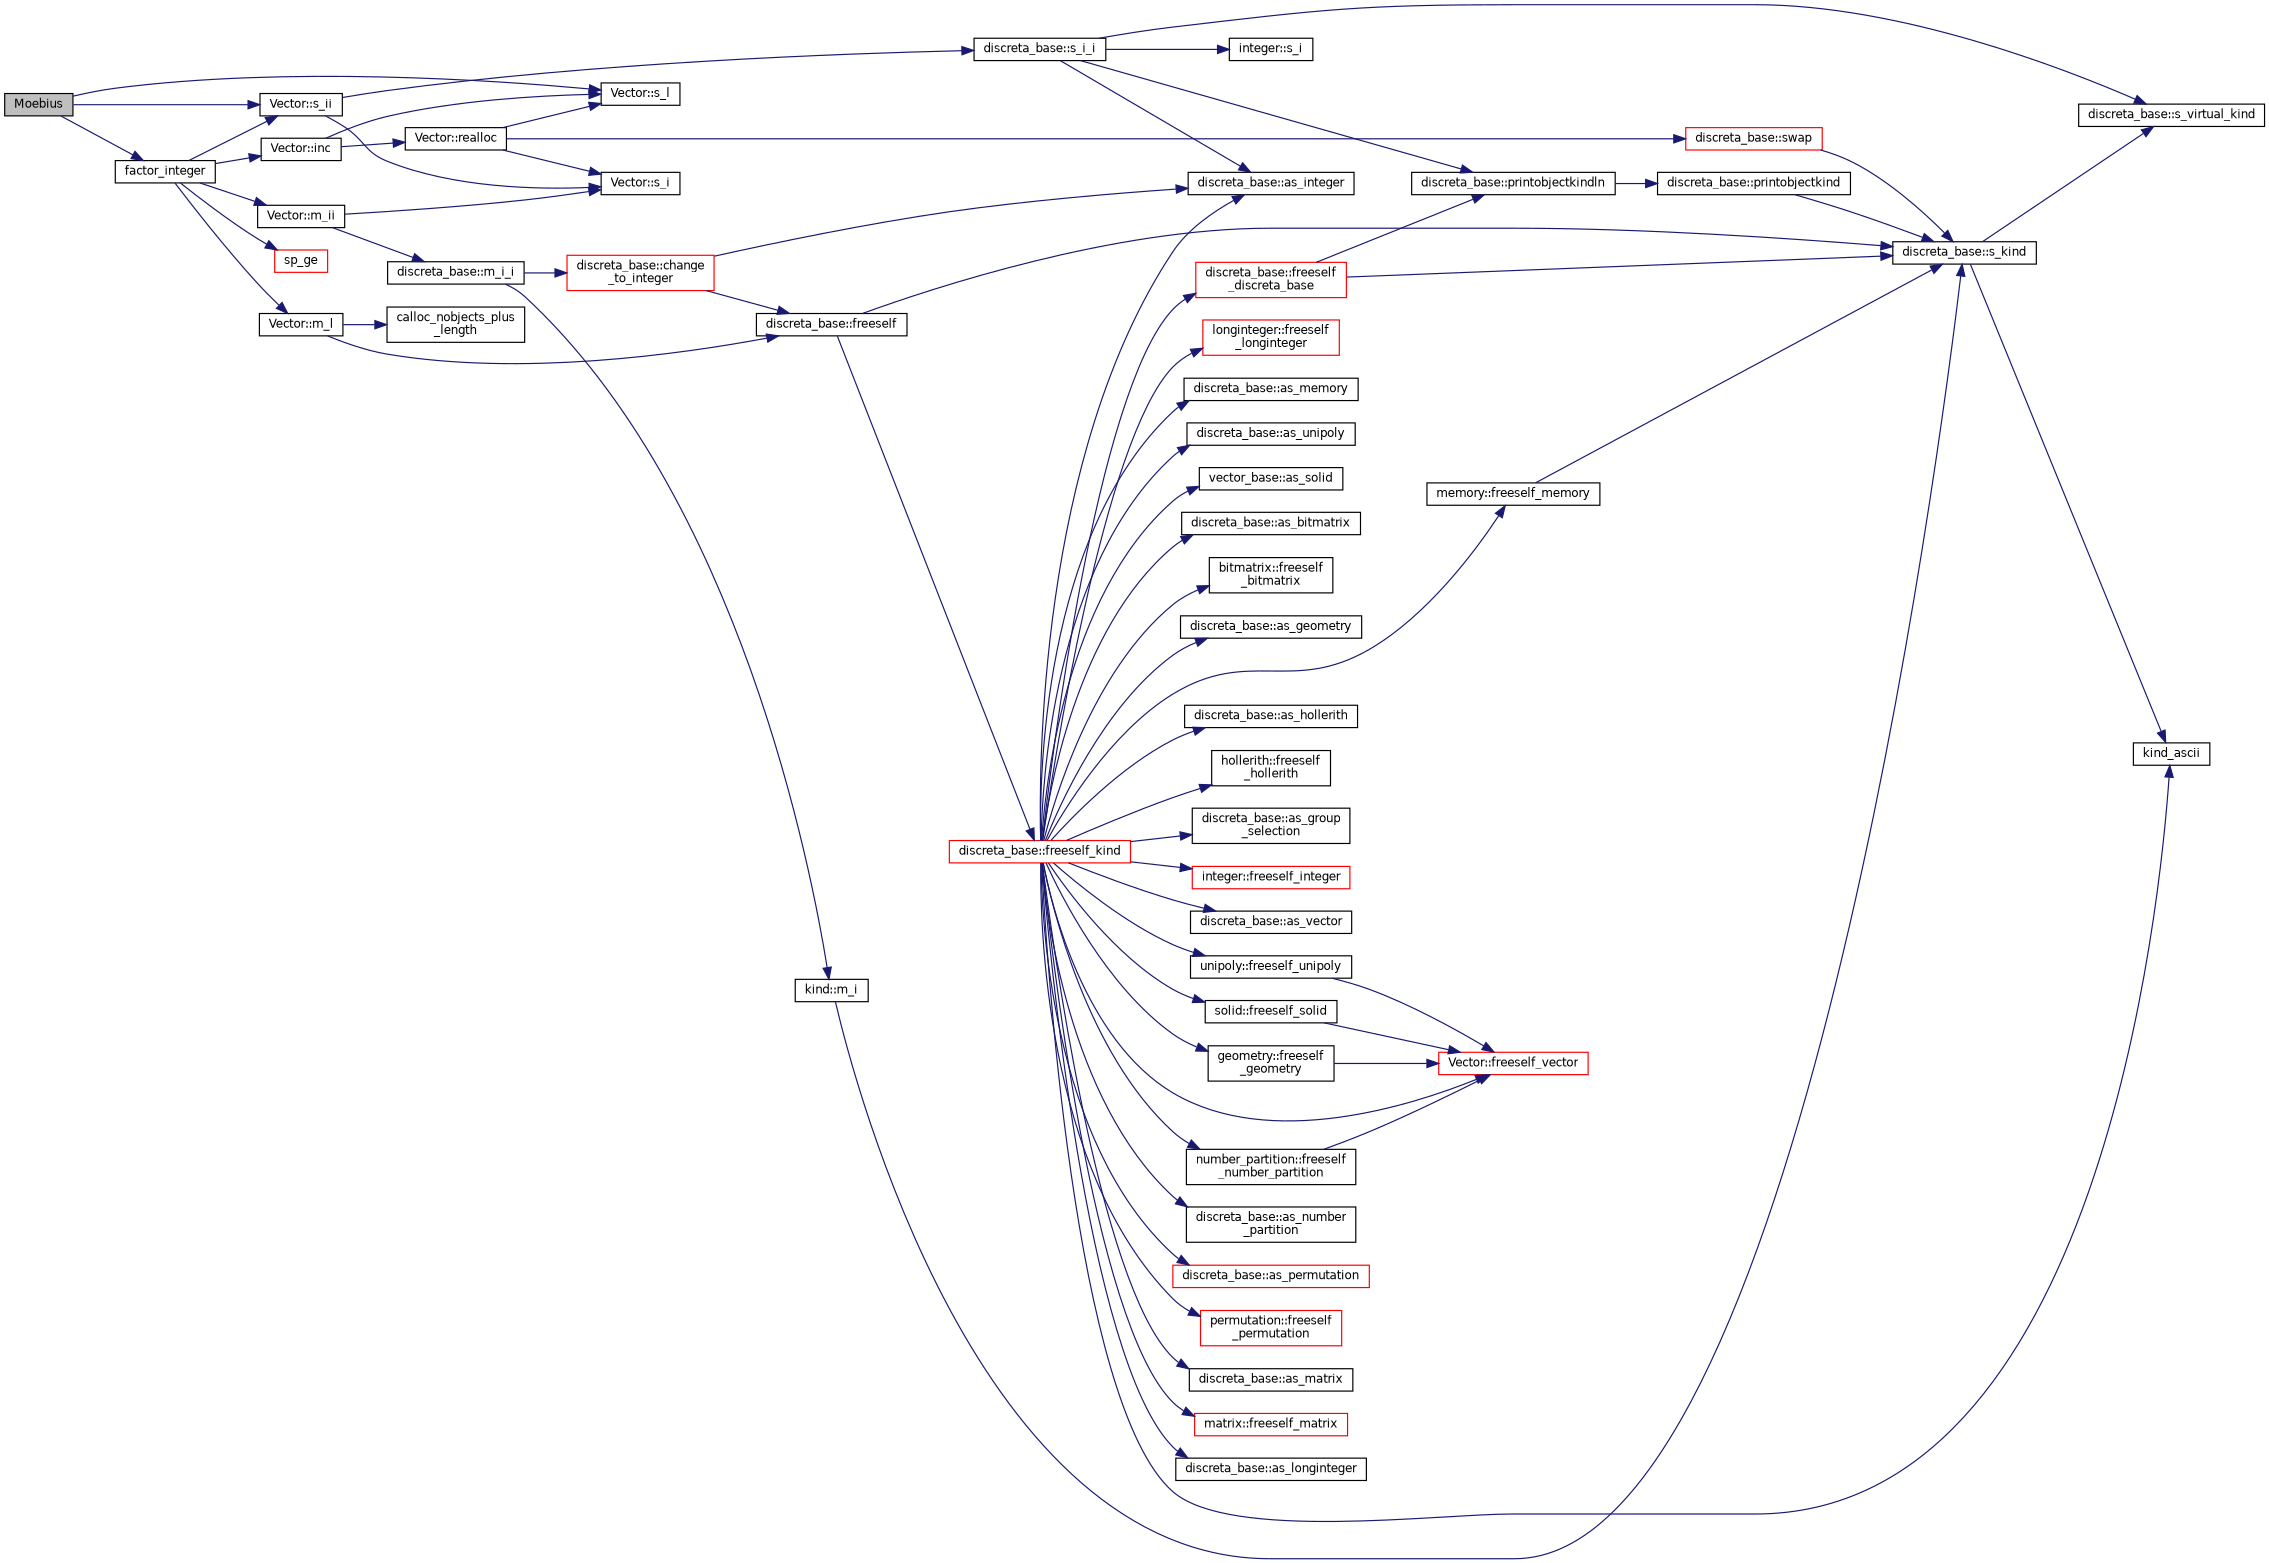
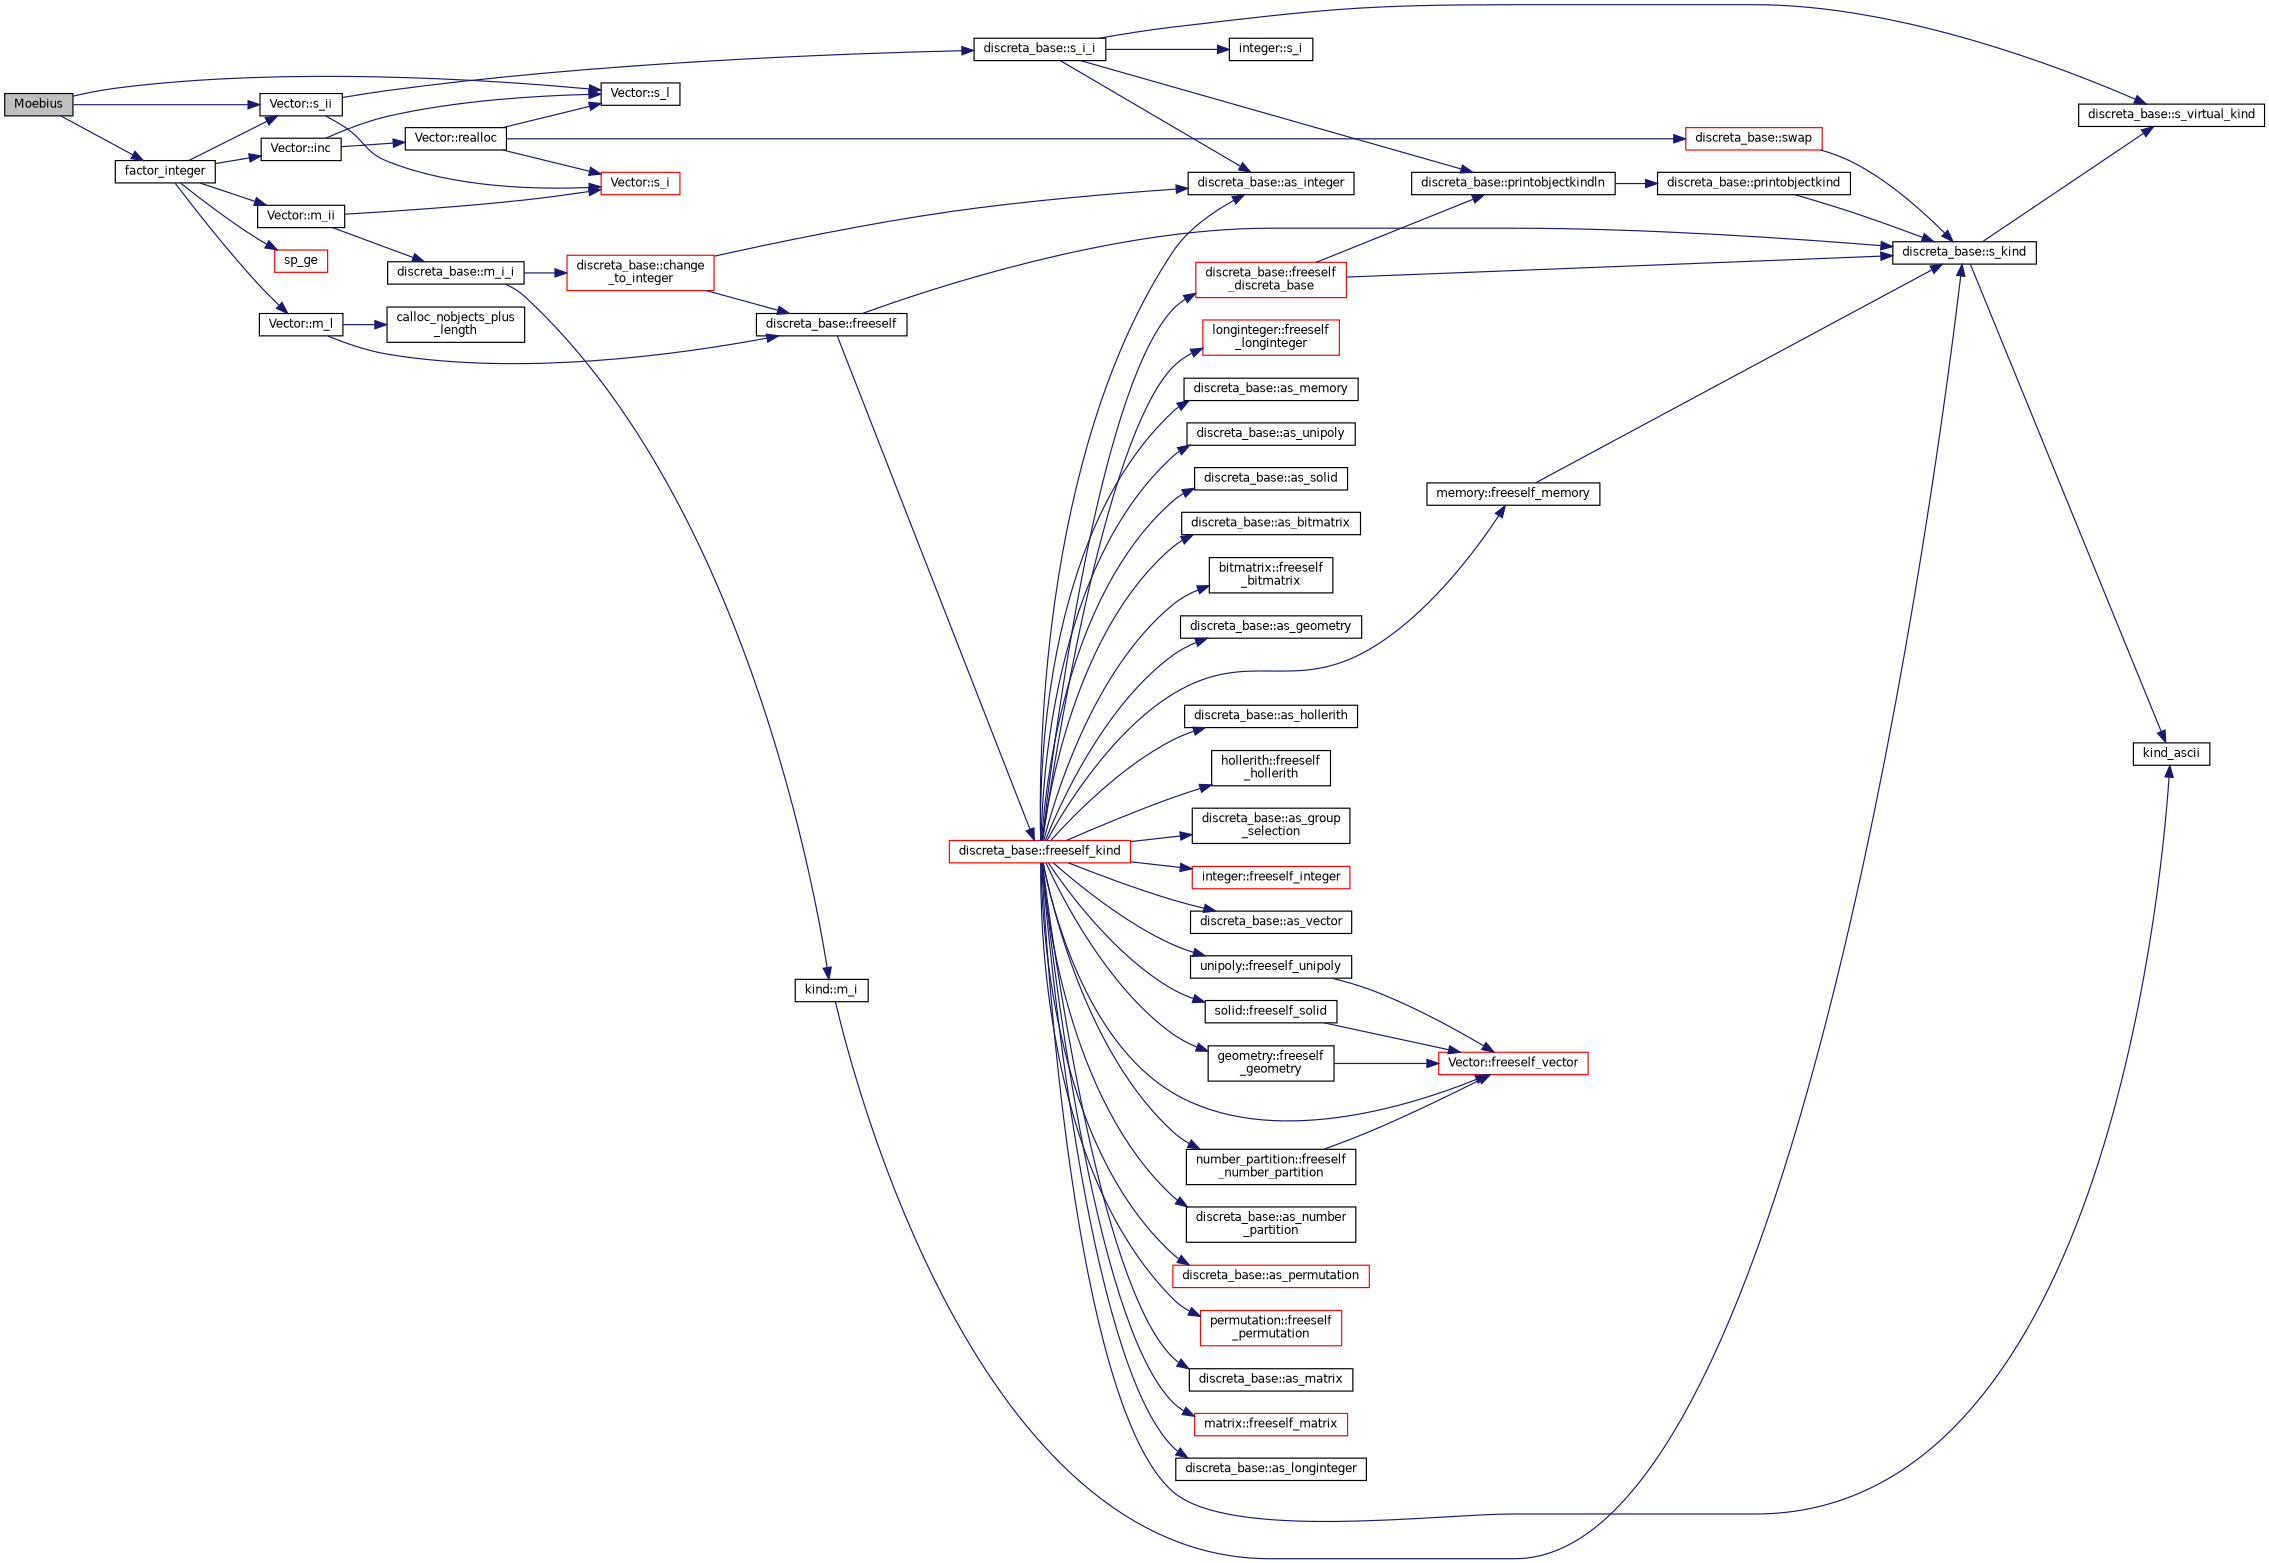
(641, 184) -> (641, 184)
(1271, 479) -> (1271, 479)
